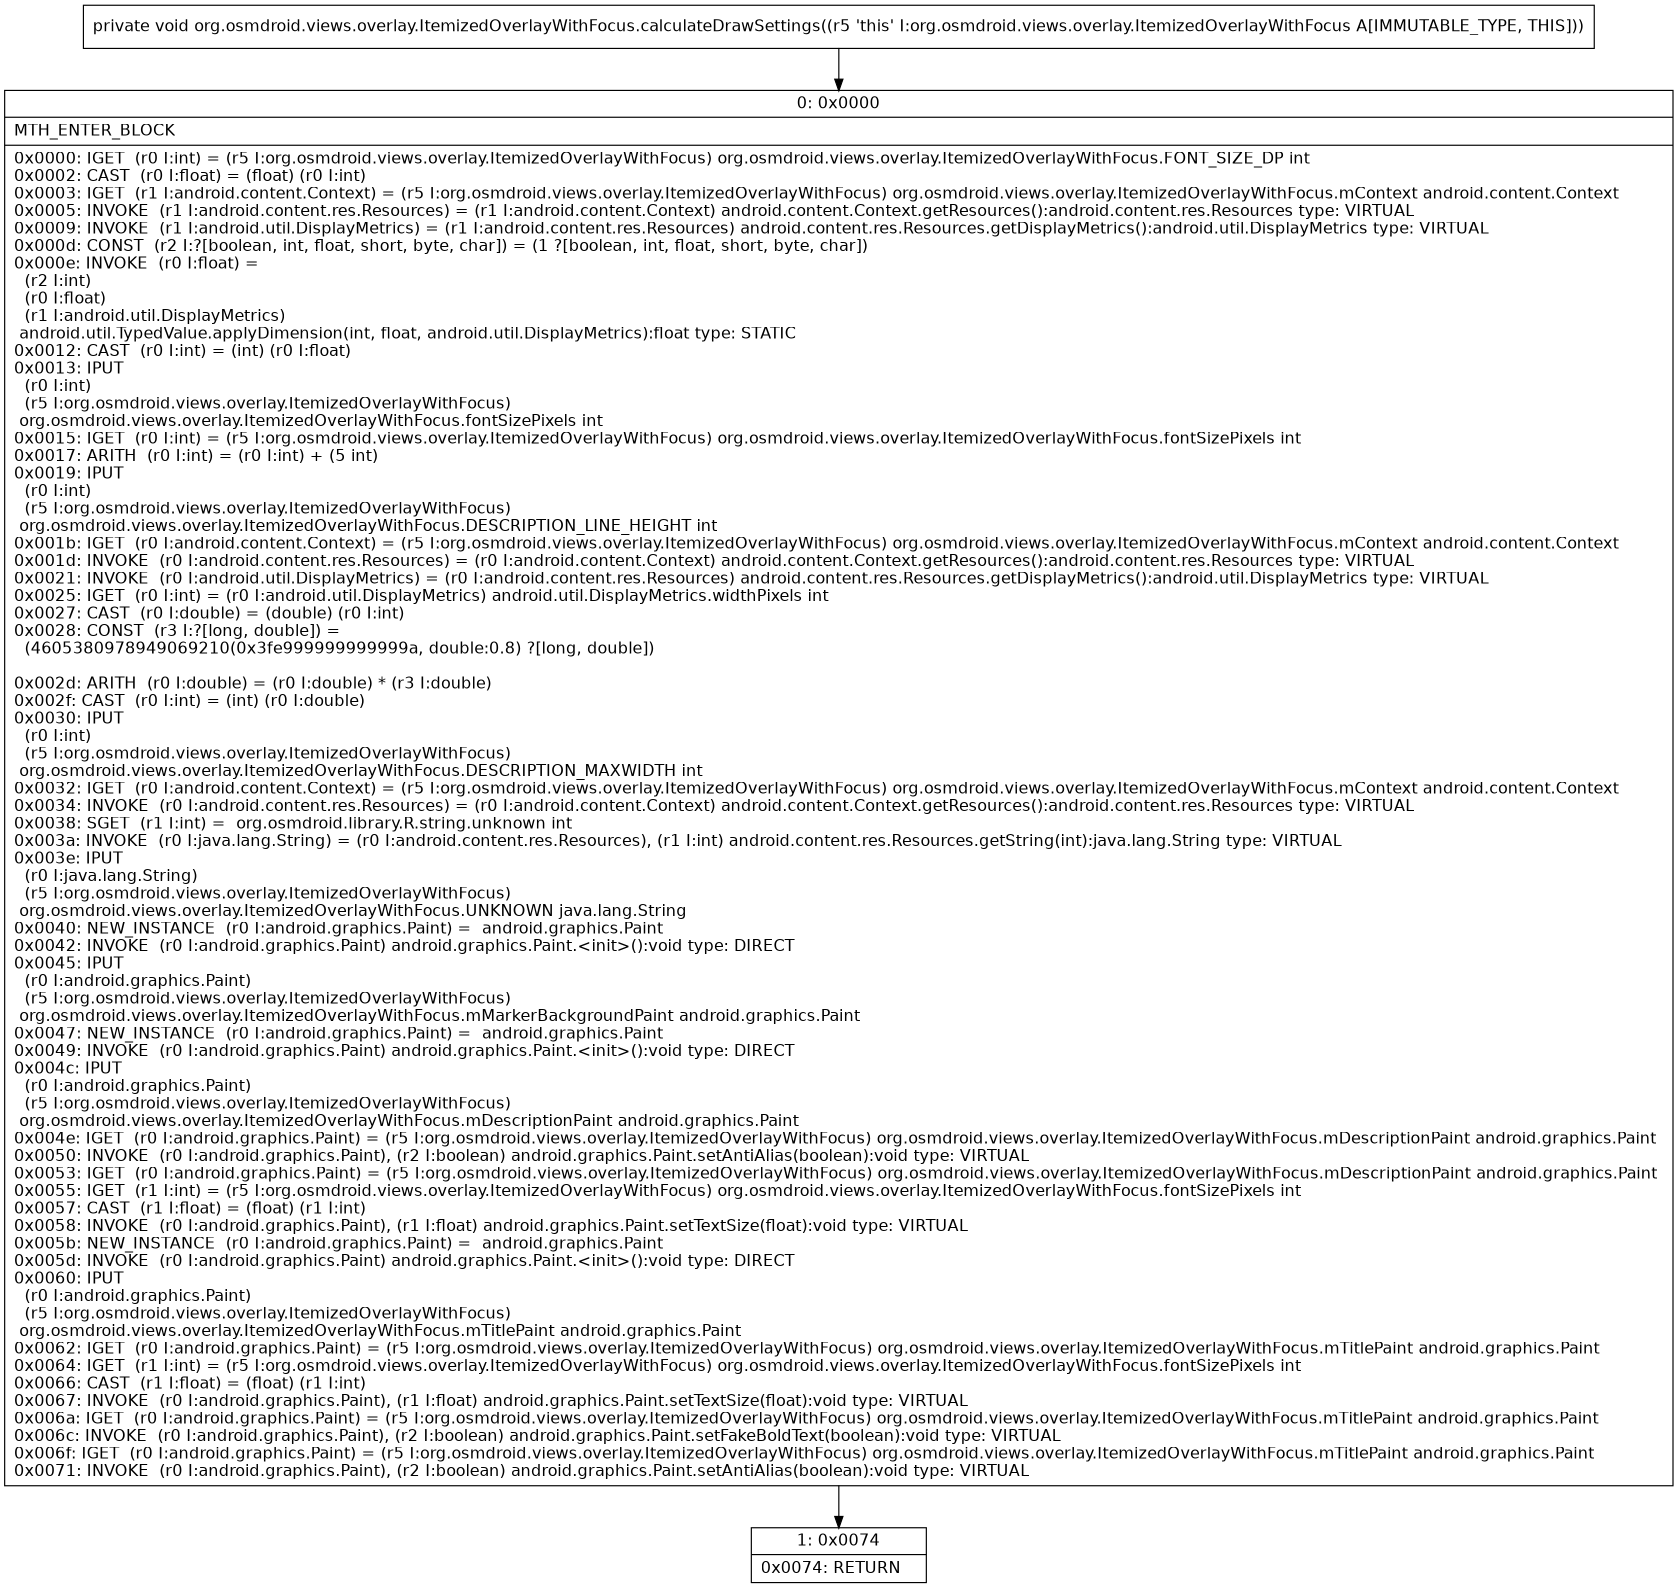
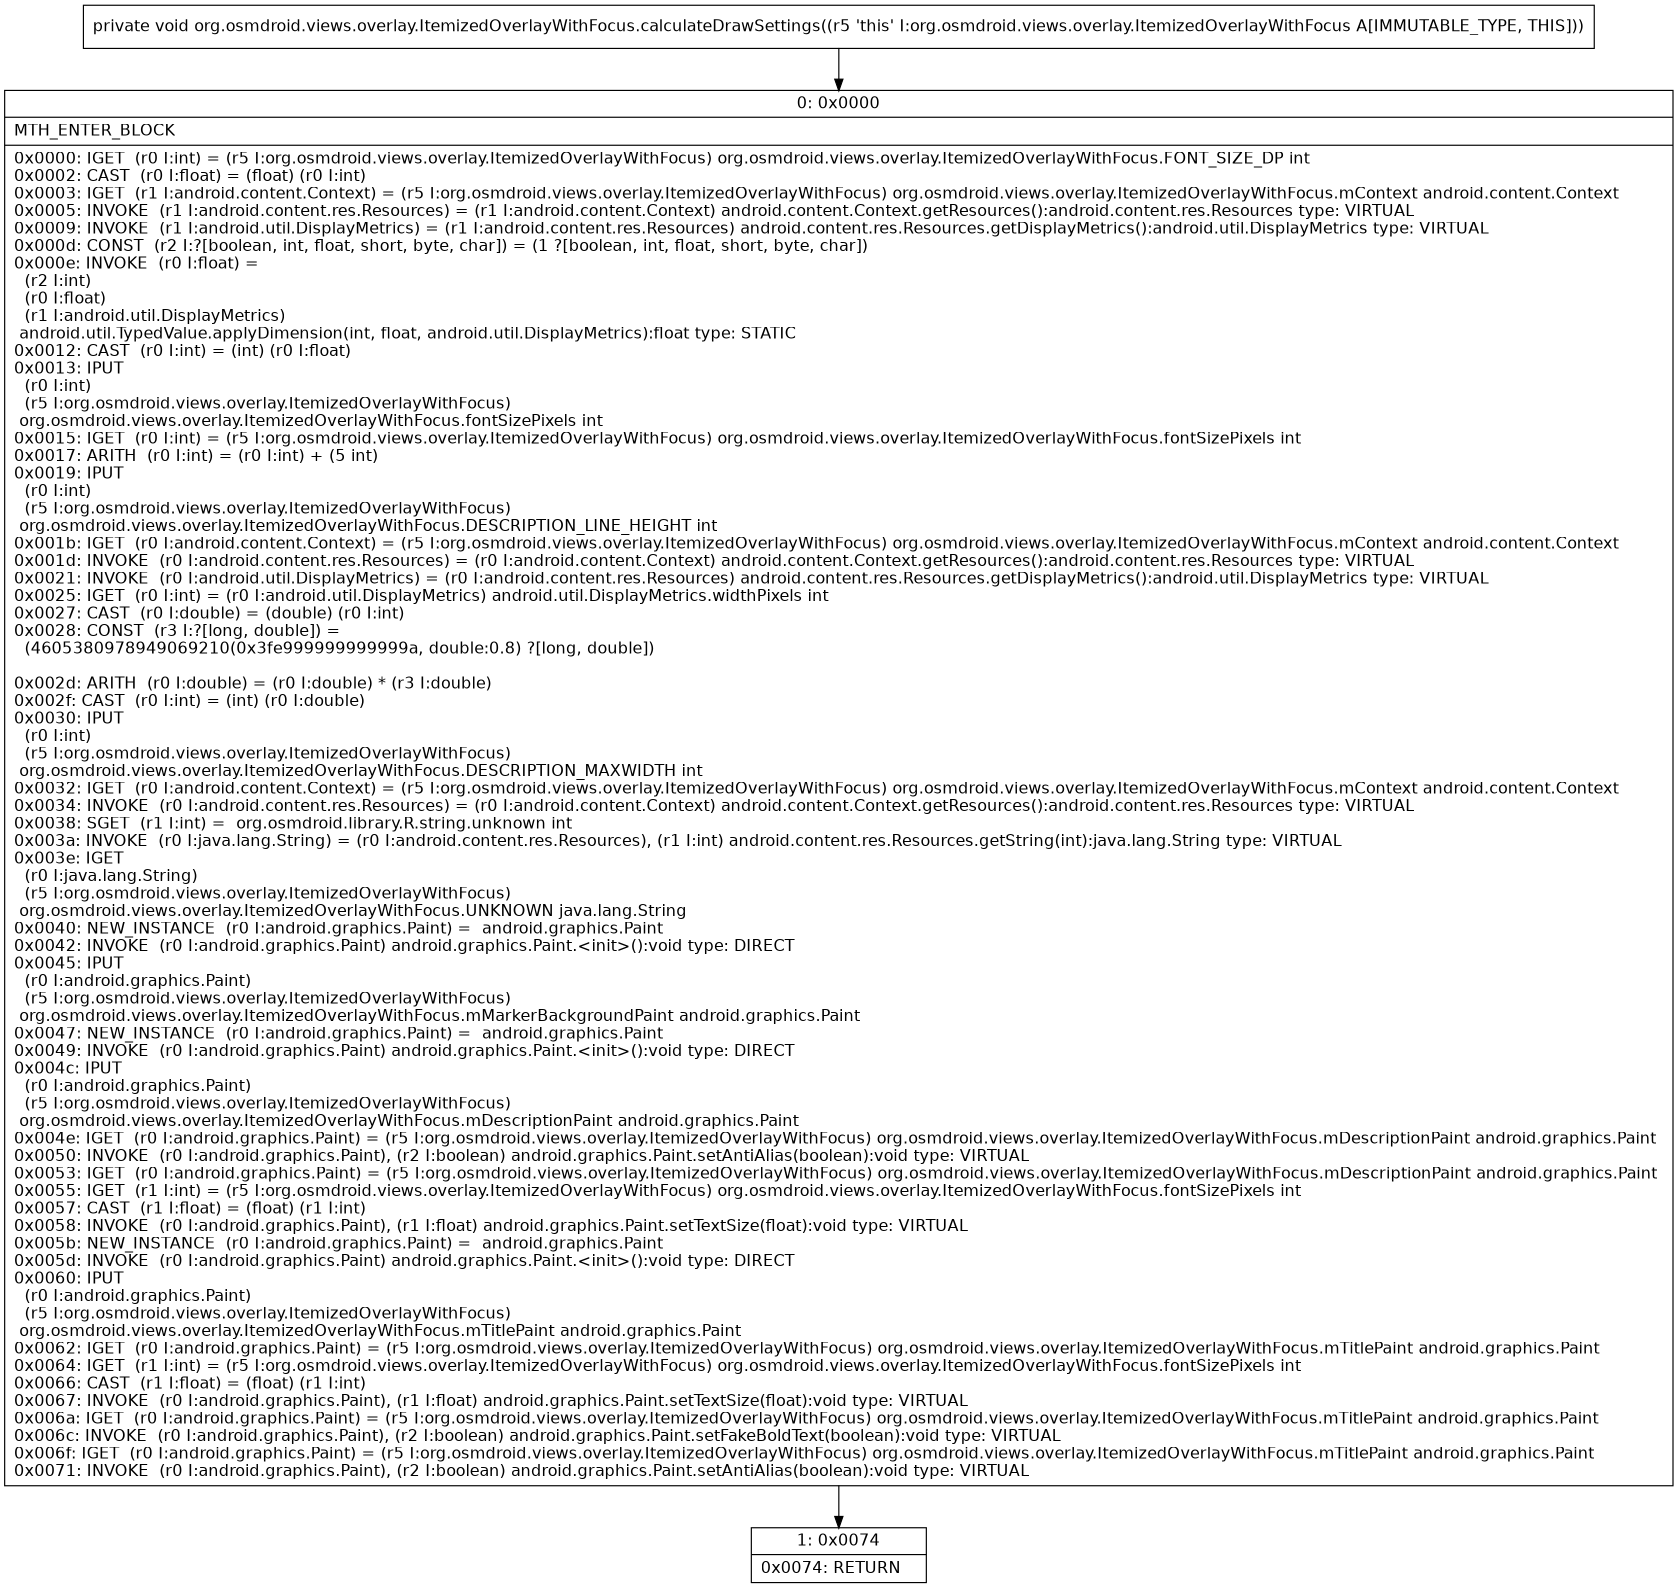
(74, 859) -> (74, 859)
